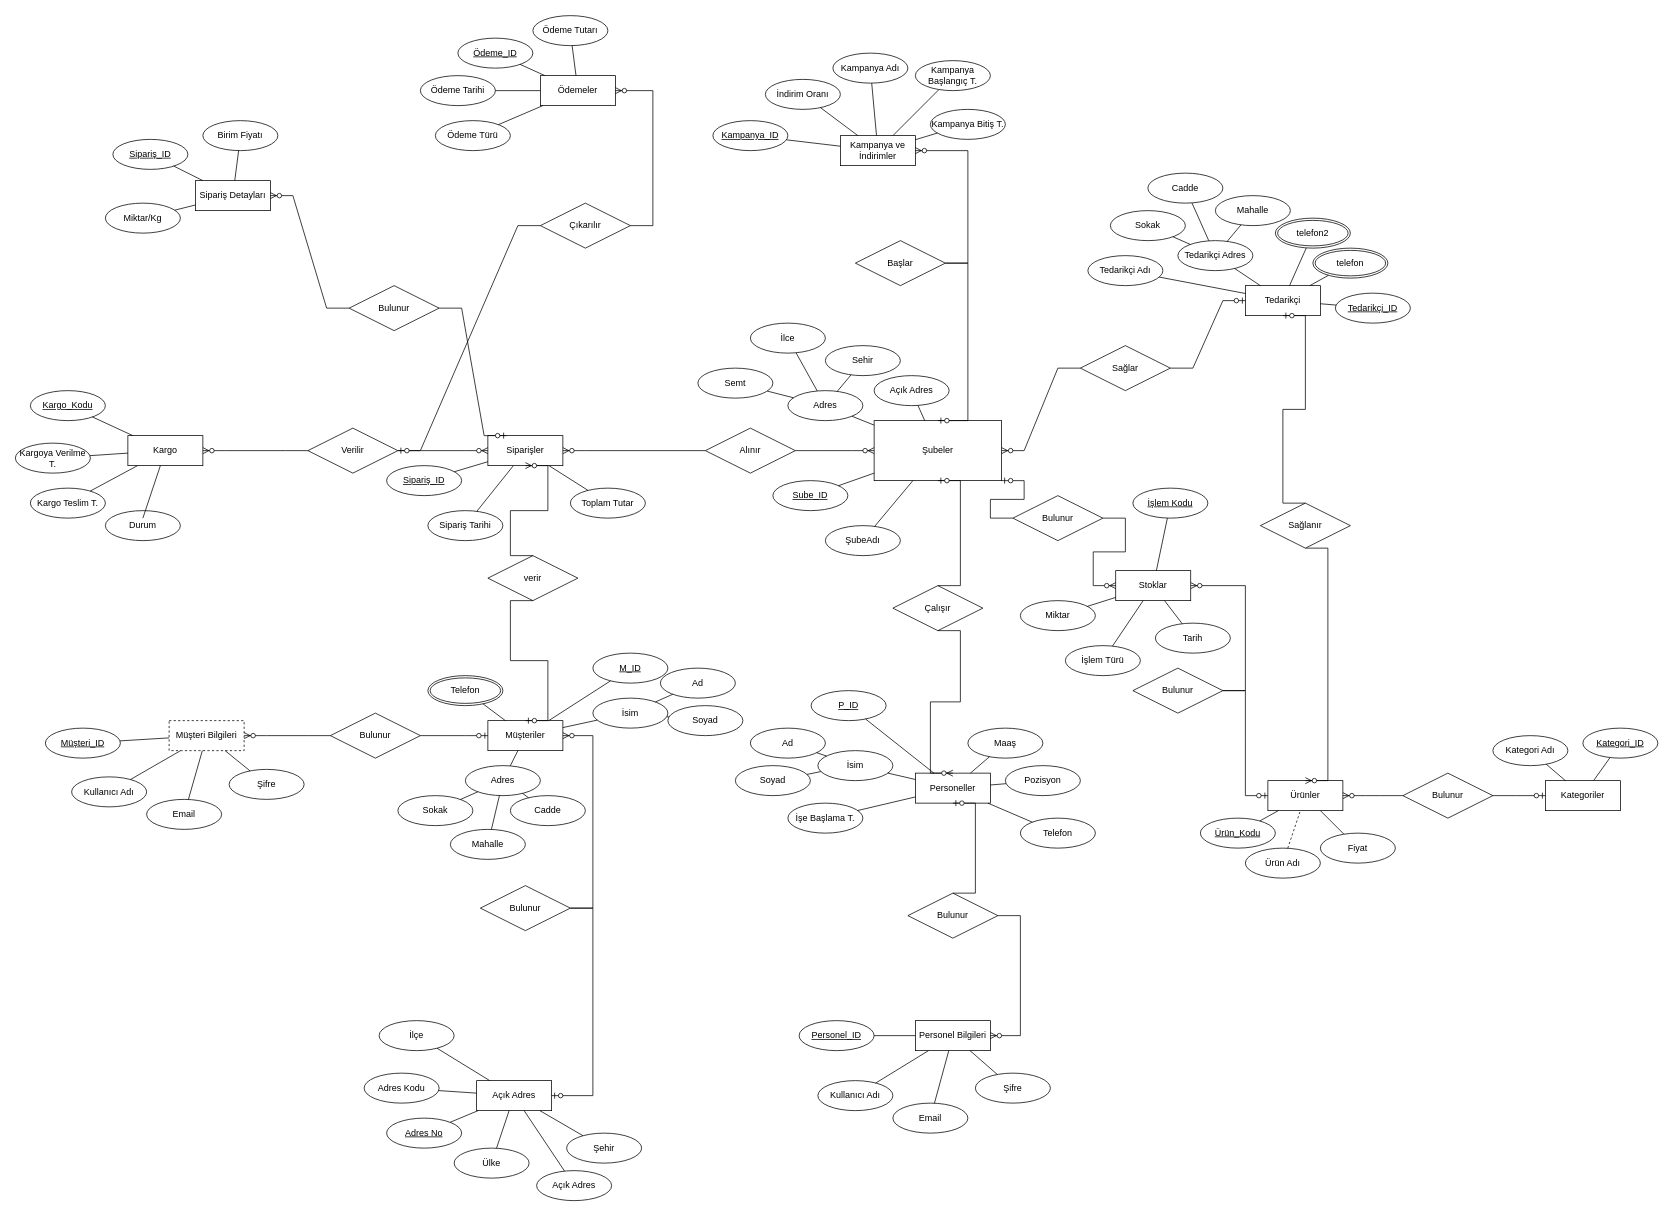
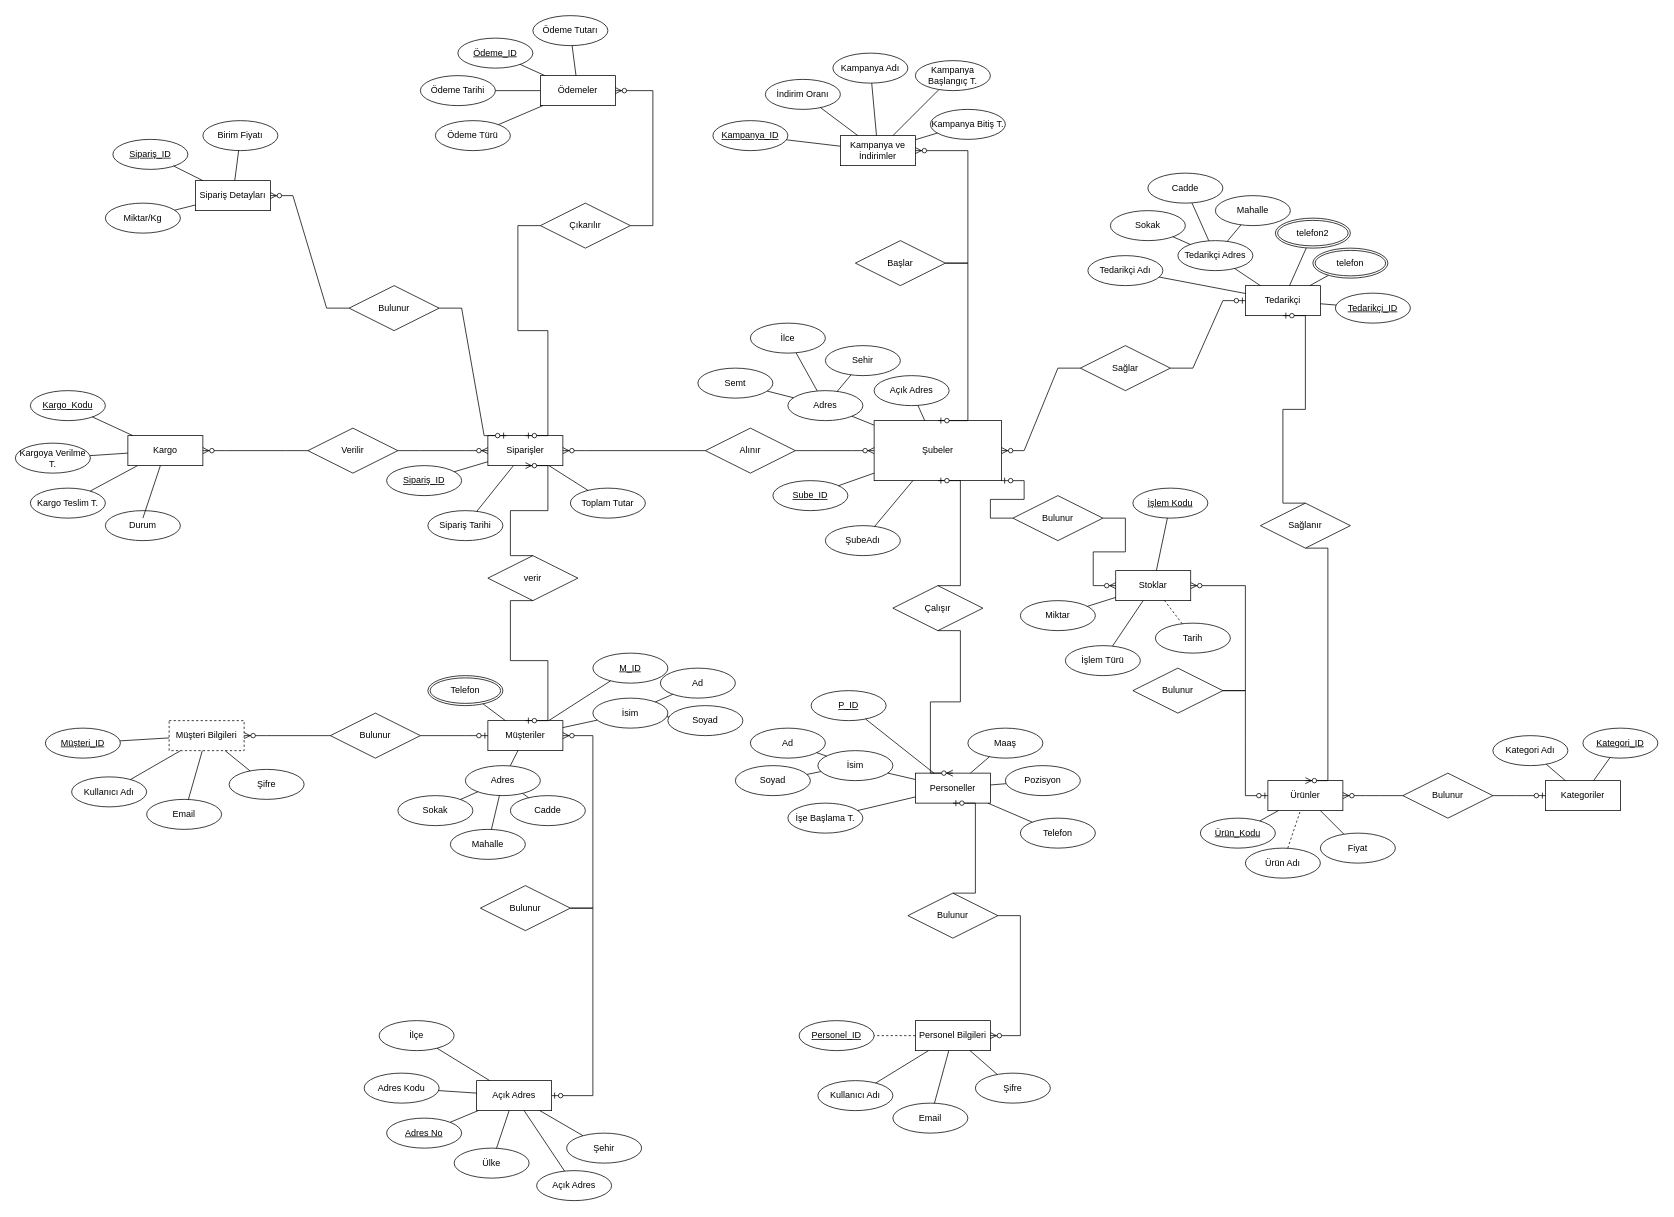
(470, 336) -> (544, 330)
(1174, 612) -> (1174, 612)
(894, 1035) -> (894, 1035)
